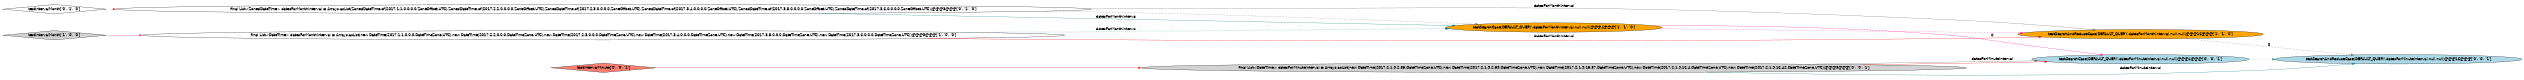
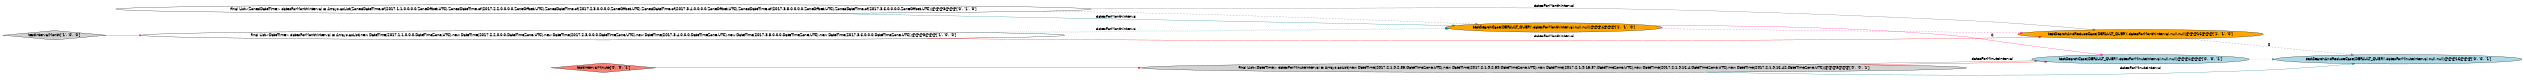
(54, 9) -> none
